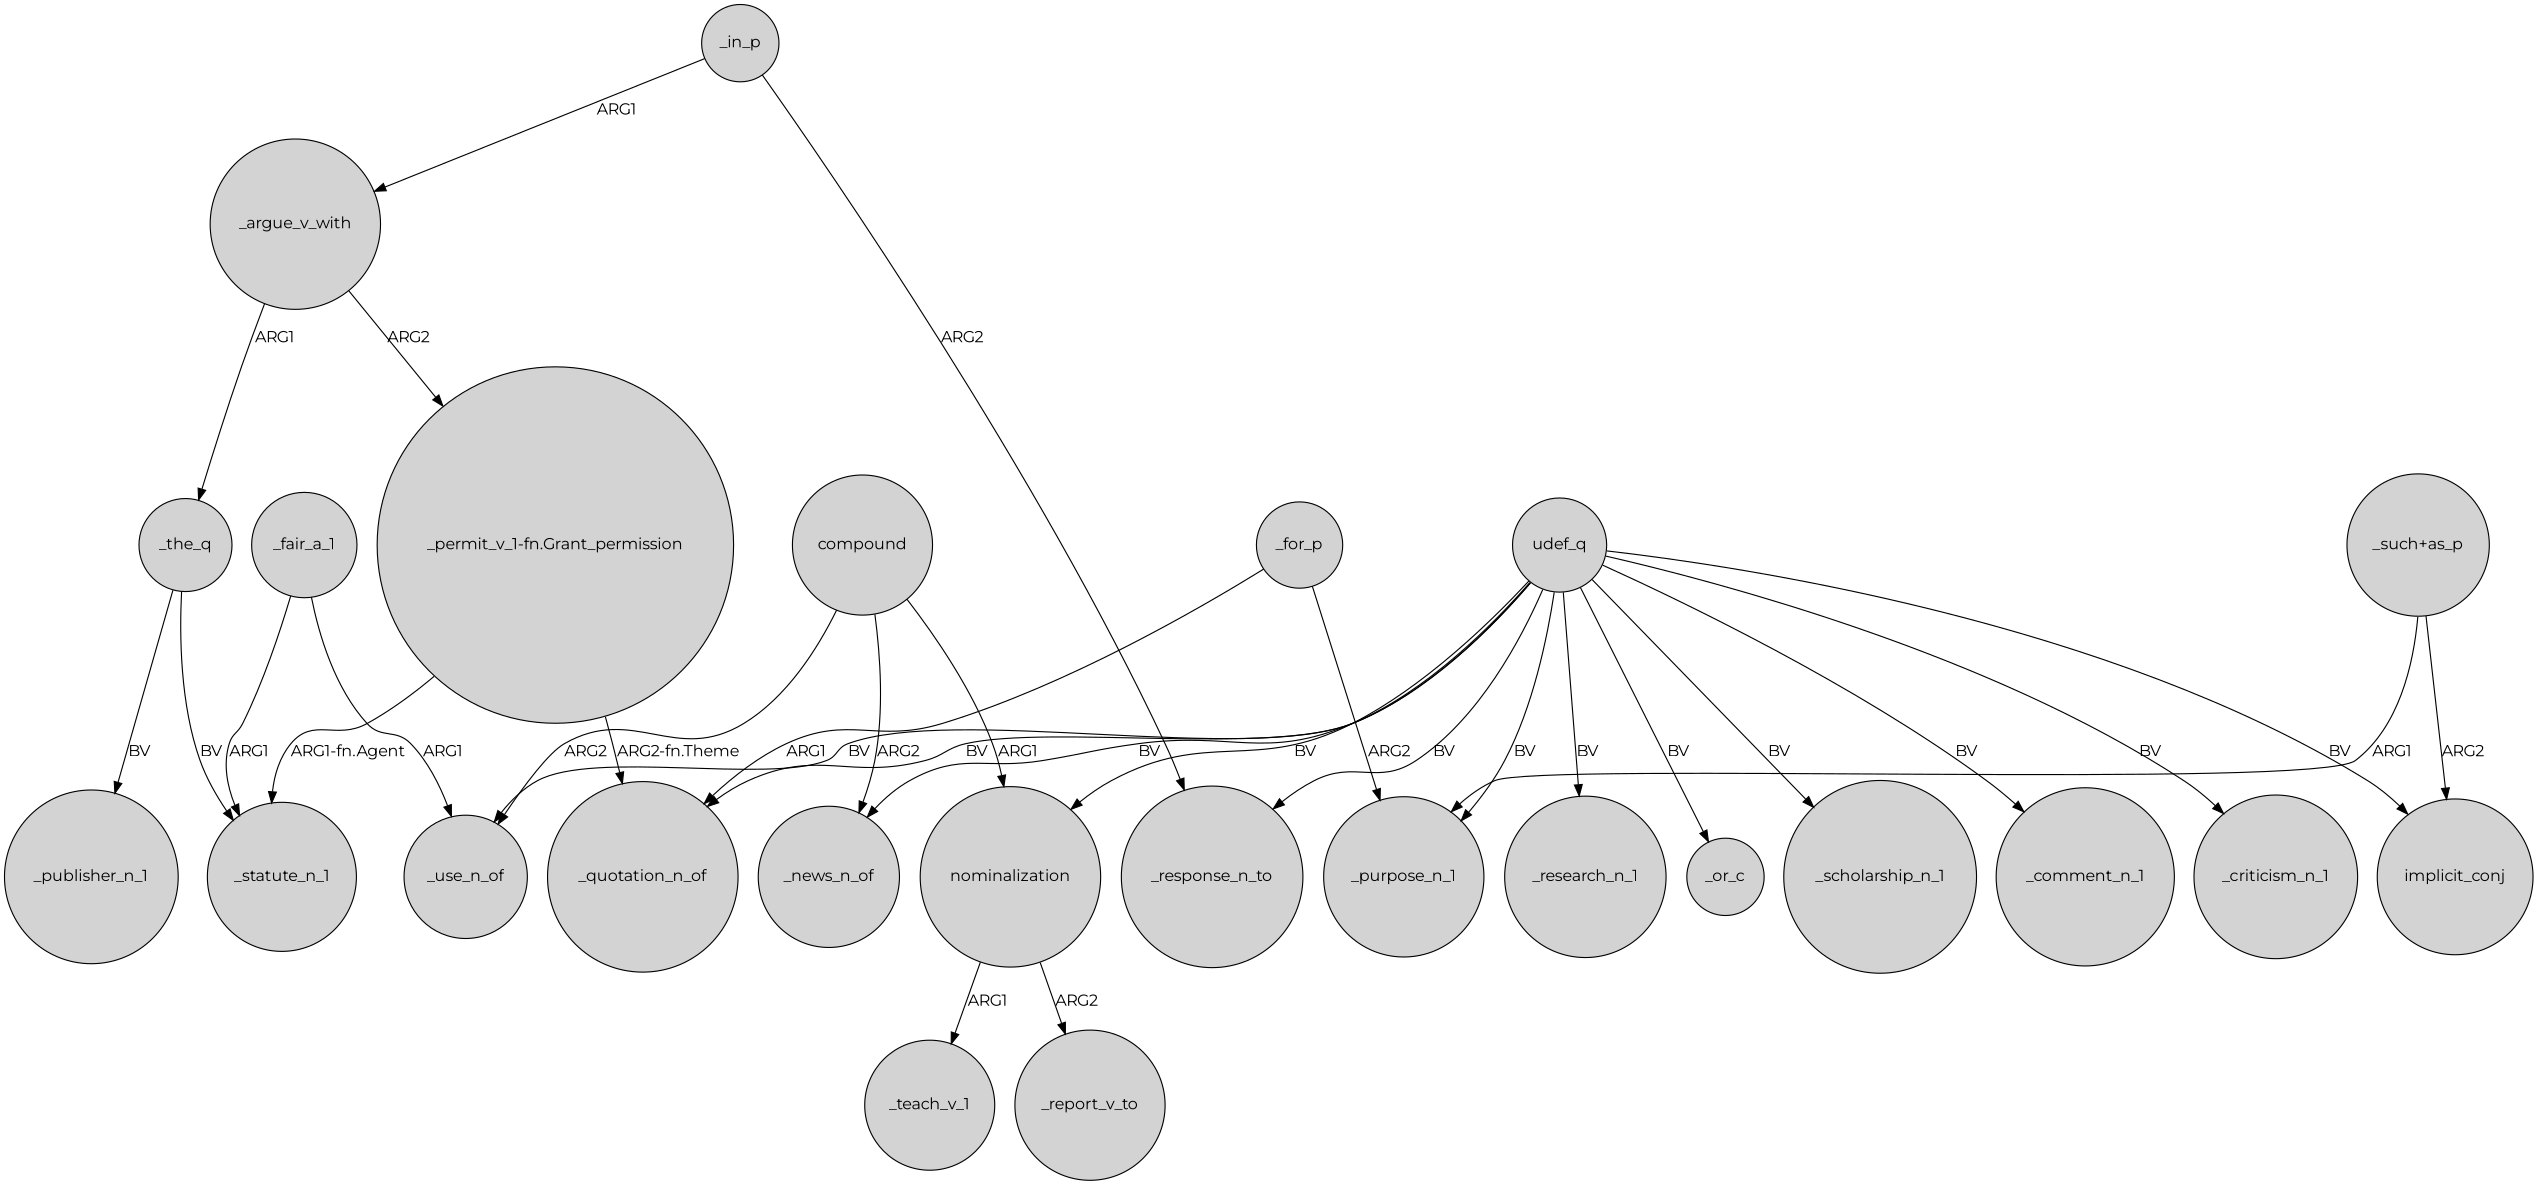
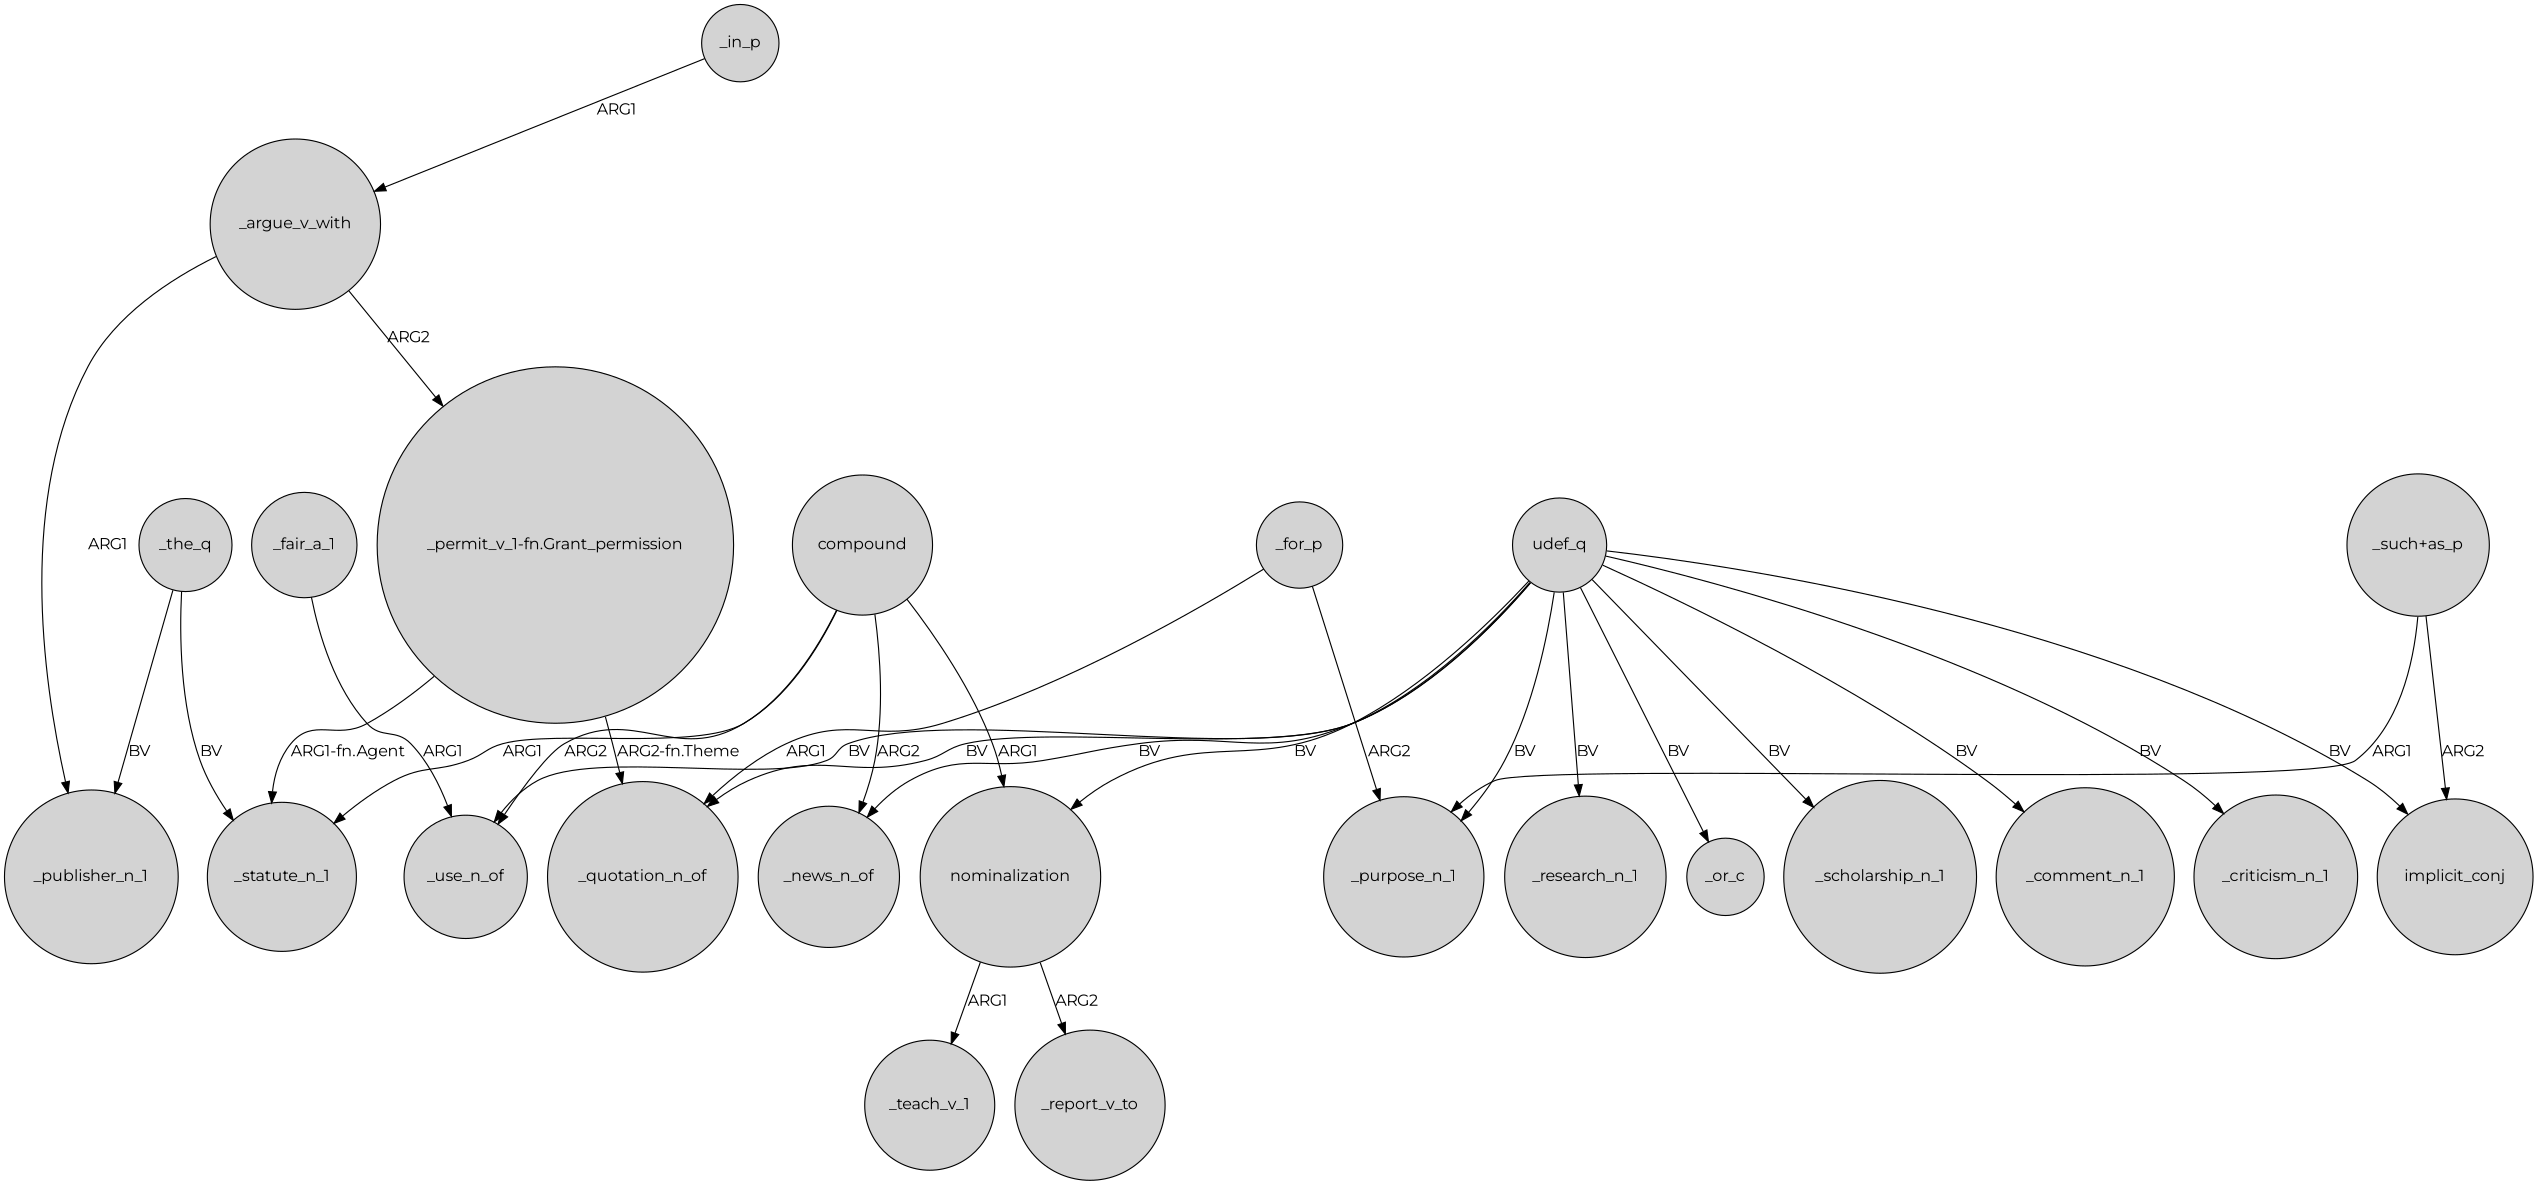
(232, 396) -> (50, 486)
(253, 701) -> (623, 739)
(1212, 877) -> none
